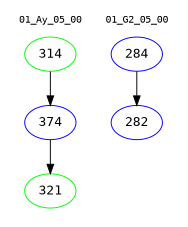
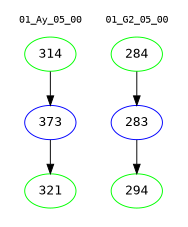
(137, 54) -> (137, 54)
(50, 123) -> (50, 123)
(137, 123) -> (137, 123)
none -> (137, 191)
